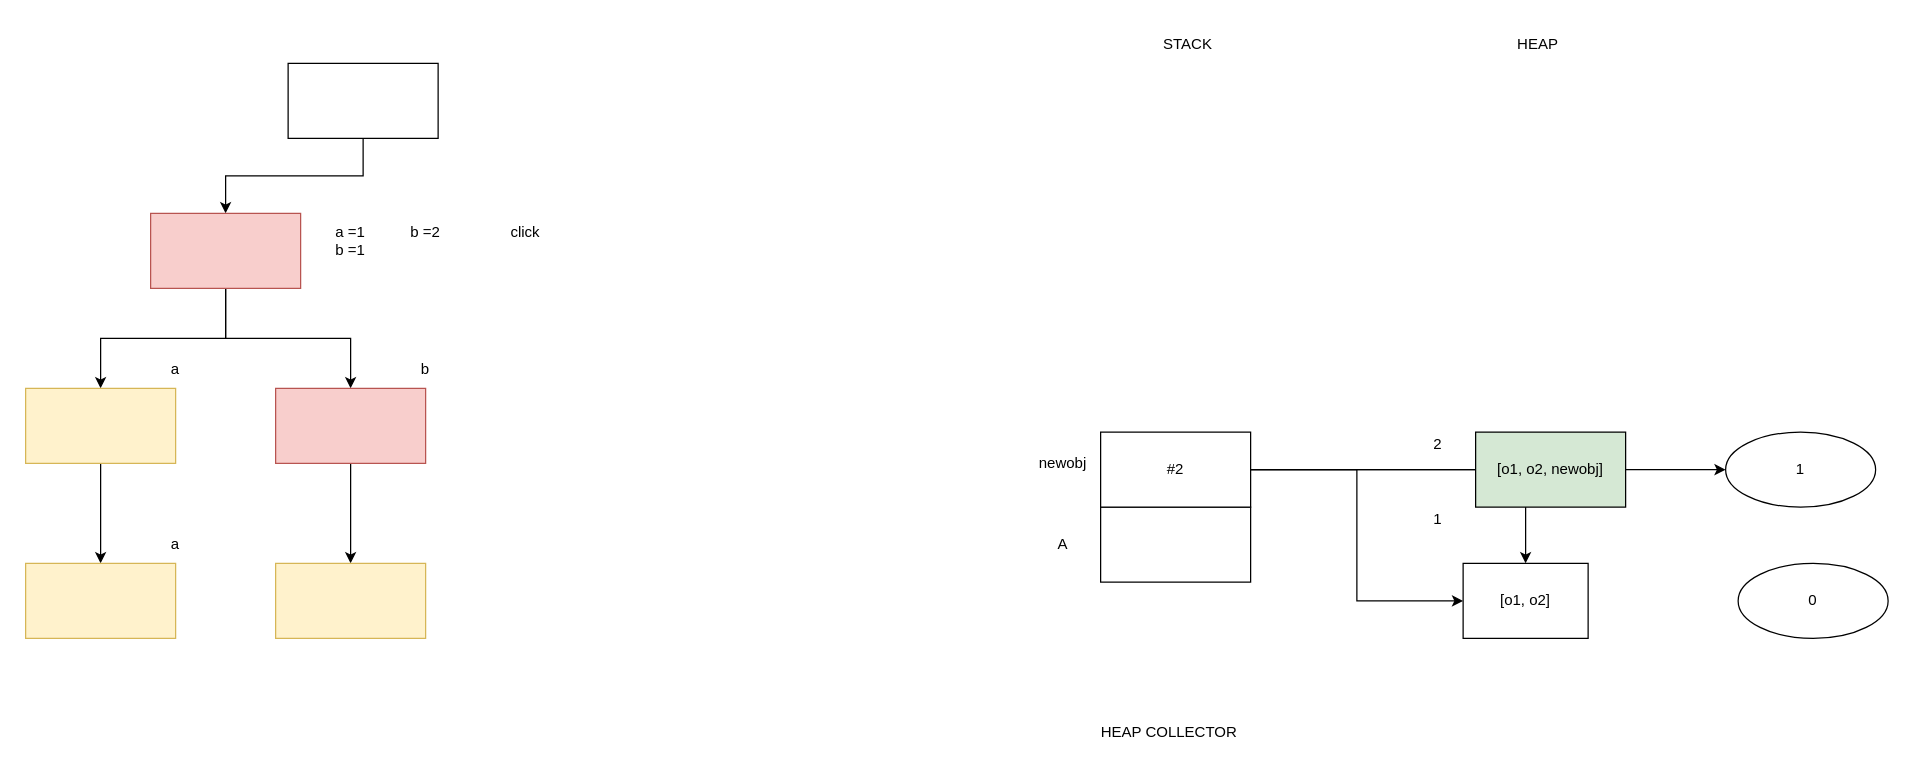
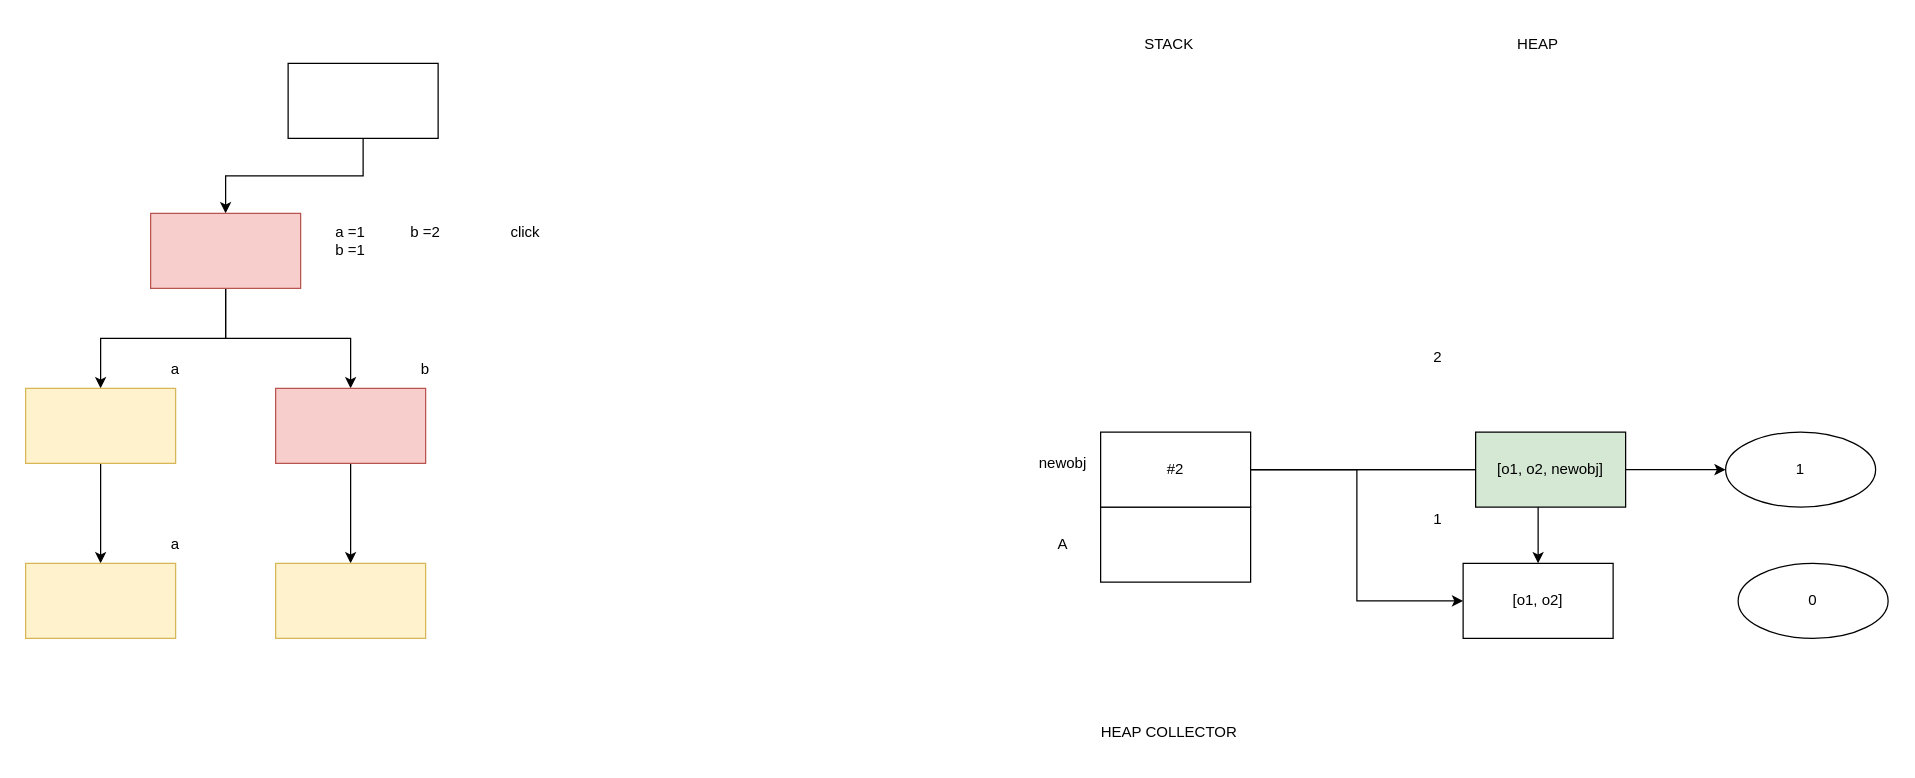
(1188, 44) -> (1169, 44)
(1438, 444) -> (1438, 357)
(1526, 601) -> (1538, 601)
